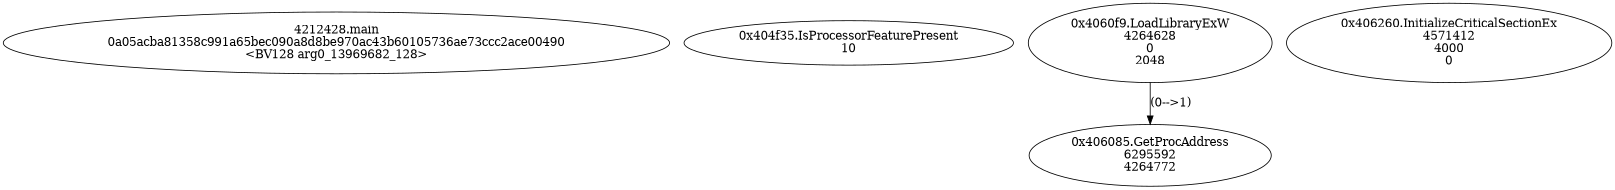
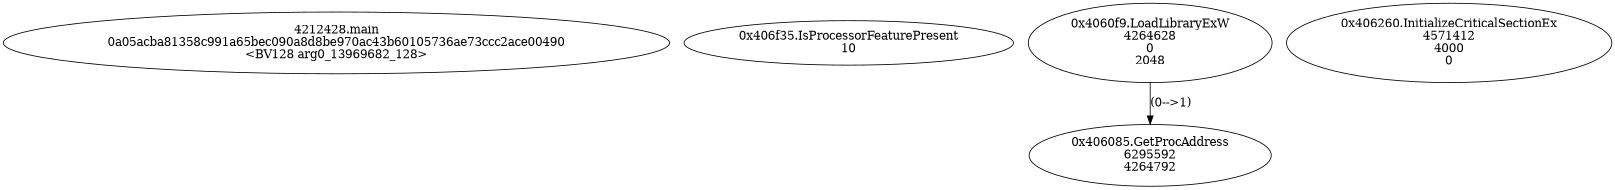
(849, 43) -> (849, 43)
(1150, 155) -> (1150, 155)
